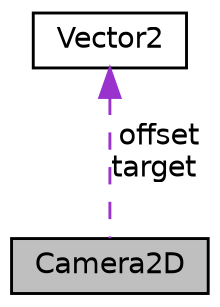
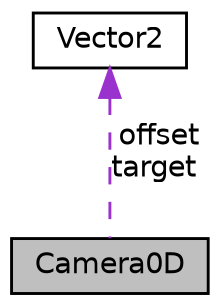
(110, 266) -> (110, 266)
